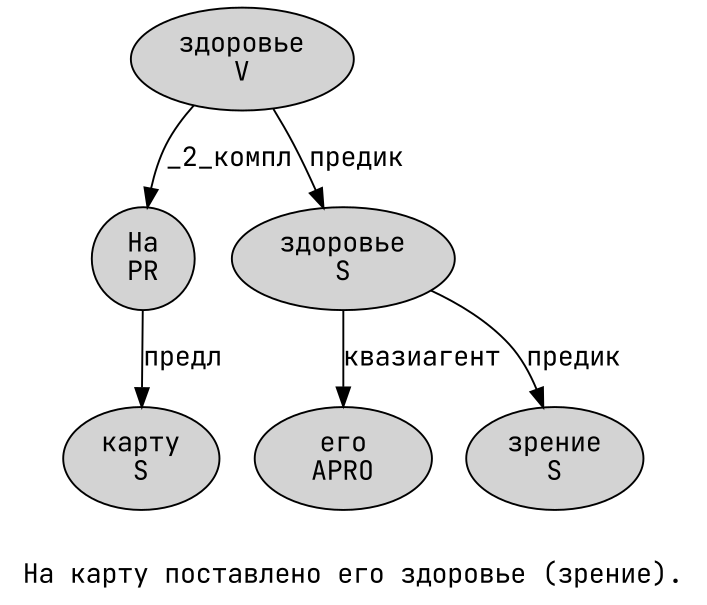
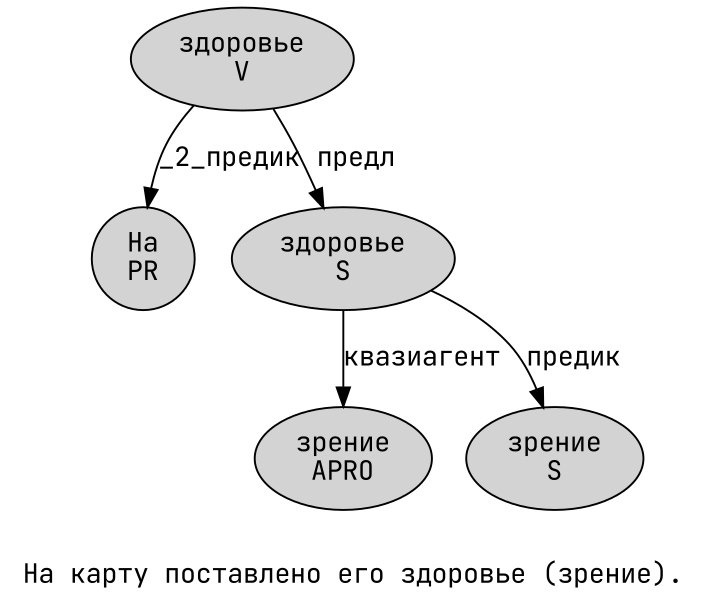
(230, 159) -> (230, 159)
(357, 159) -> (357, 159)
(141, 458) -> none
(343, 458) -> (343, 458)
